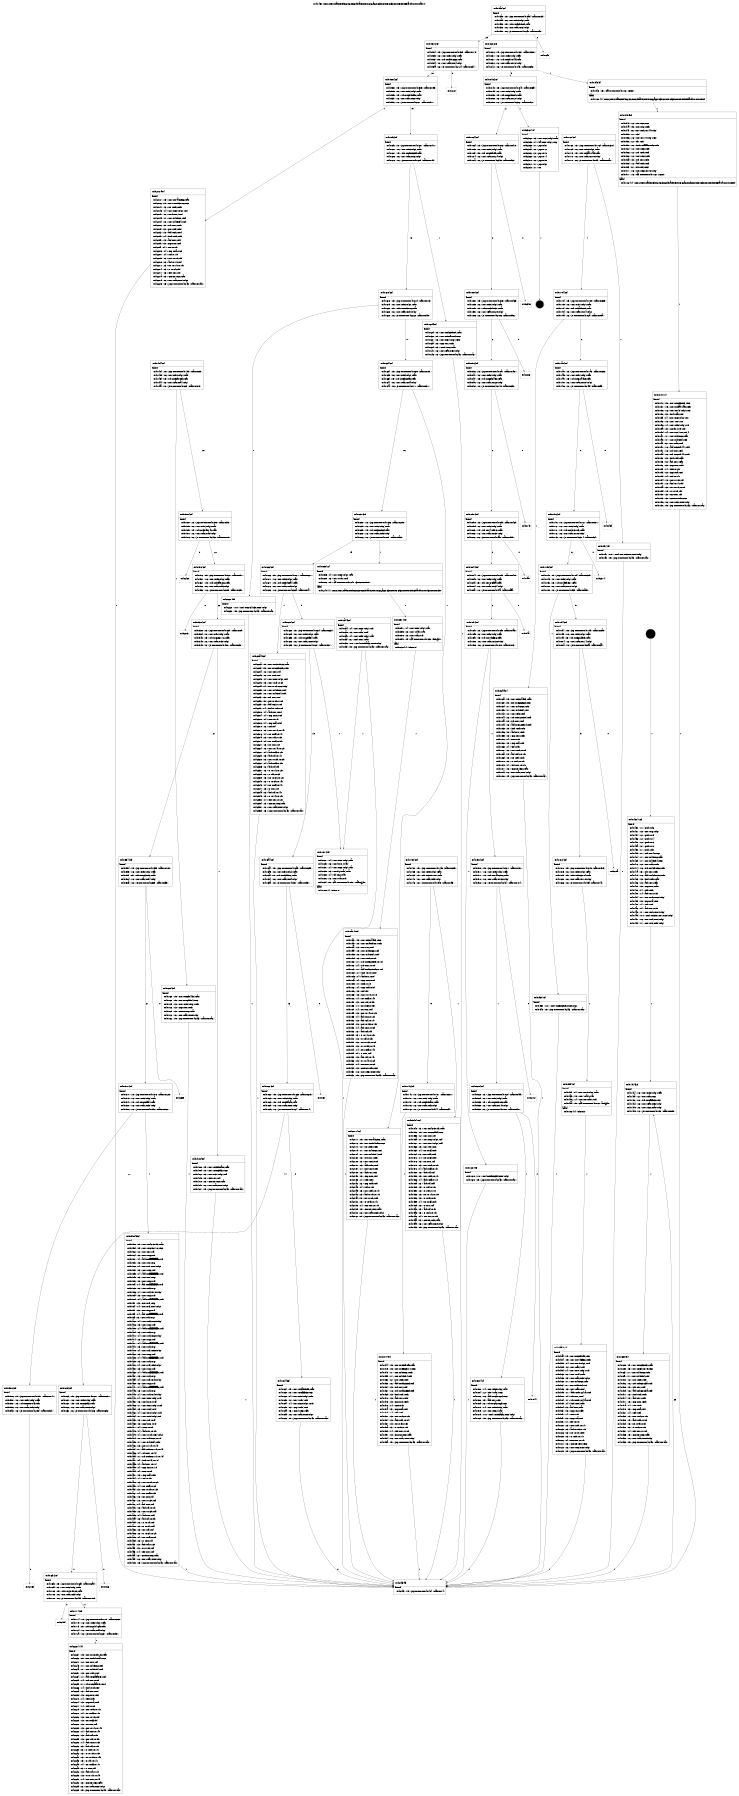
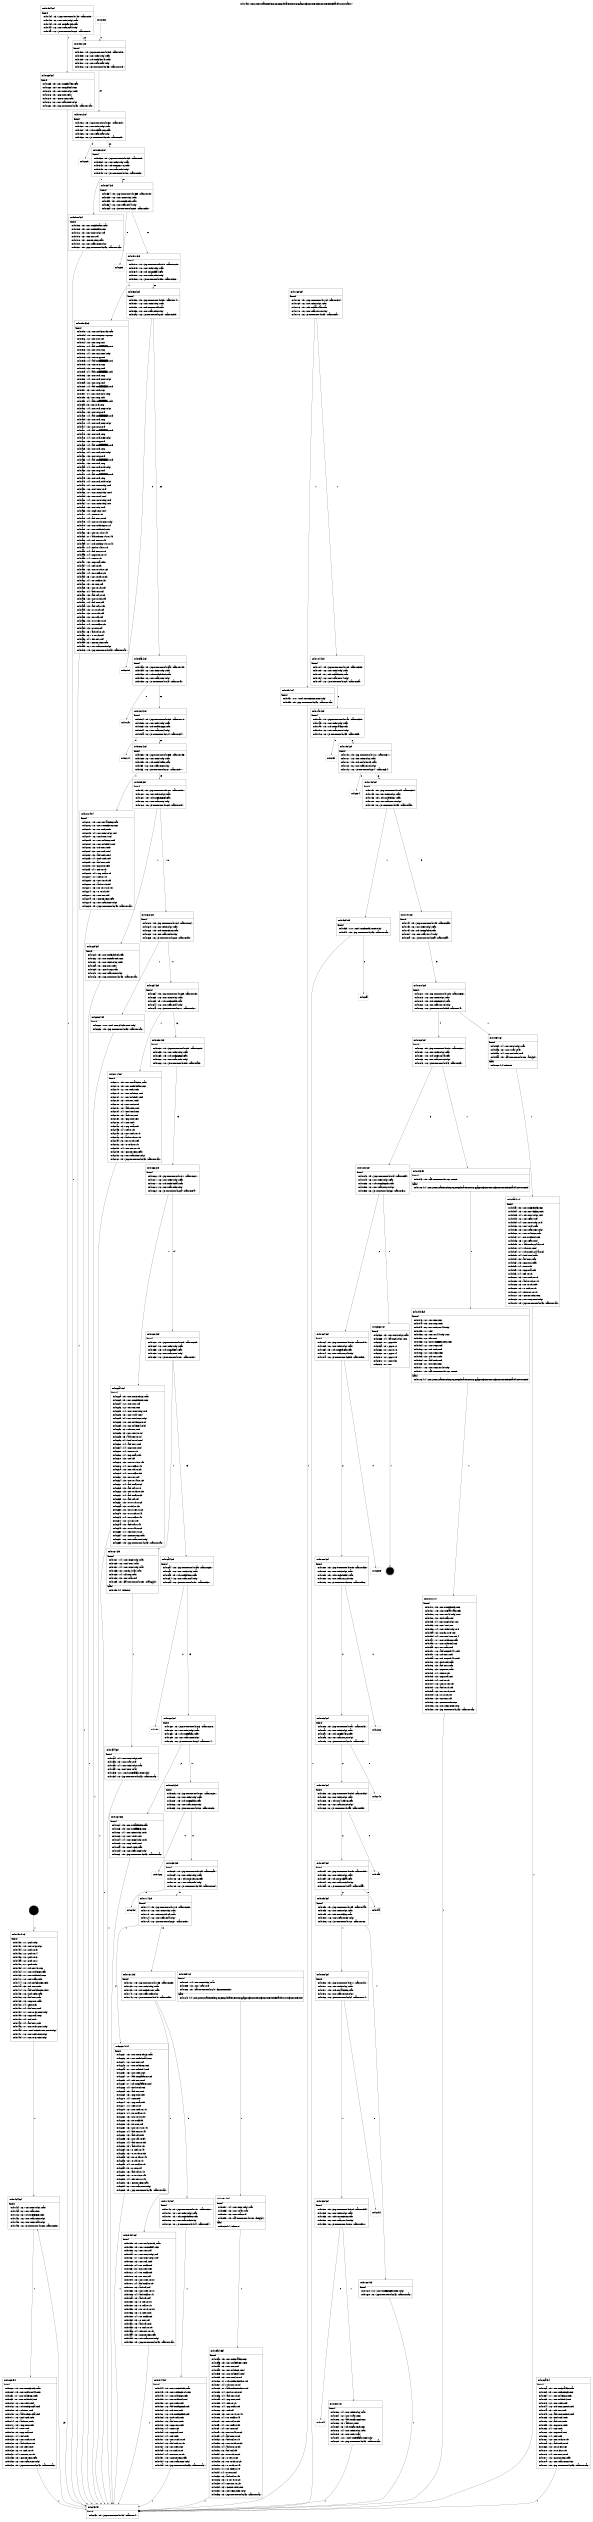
none -> (156, 486)
(536, 499) -> none
(379, 552) -> none
(193, 558) -> (100, 32)
(301, 605) -> (174, 1252)
(353, 749) -> (132, 1670)
(599, 758) -> (363, 964)
none -> (439, 1024)
none -> (157, 1948)
none -> (115, 2348)
